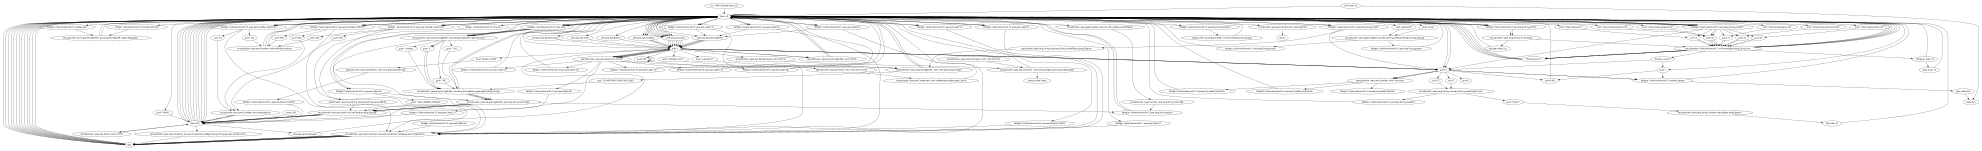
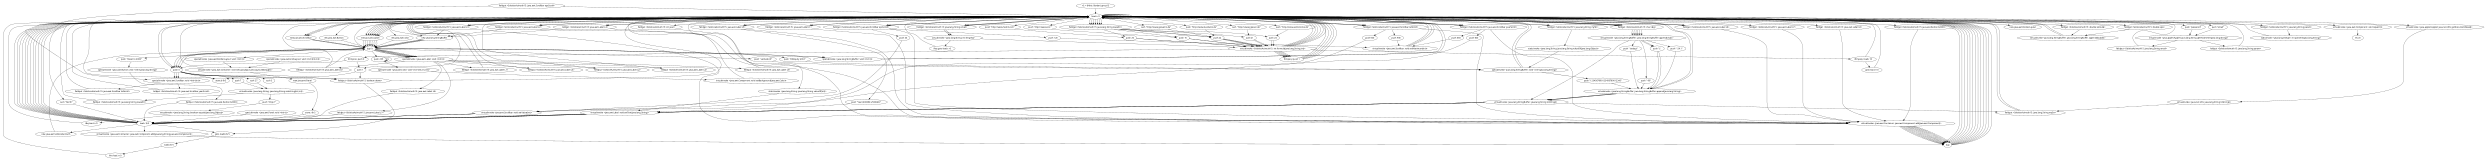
(1706, 11) -> (143, 150)
none -> (541, 18)
none -> (1459, 19)
(613, 45) -> (343, 56)
(1576, 48) -> none
(1372, 59) -> none
none -> (617, 70)
(1291, 86) -> (189, 11)
none -> (317, 95)
(154, 128) -> (182, 128)
(305, 134) -> (56, 134)
